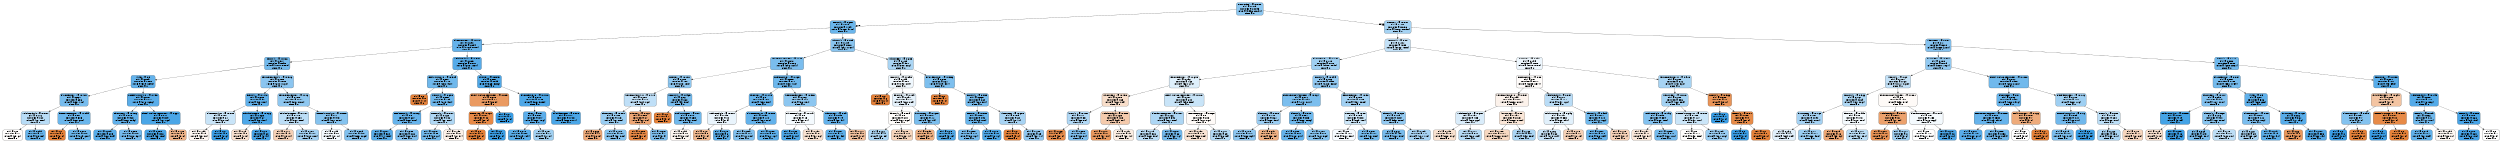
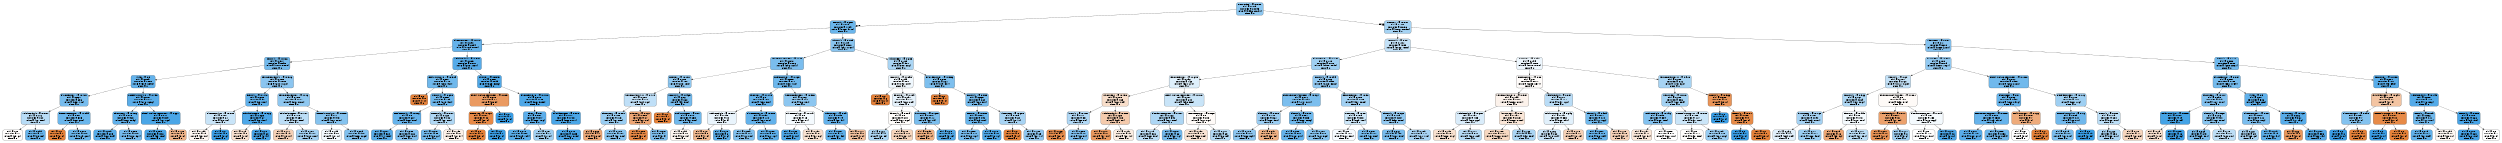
none -> (569, 135)
(1666, 135) -> (1666, 135)
(2316, 135) -> (2316, 135)
